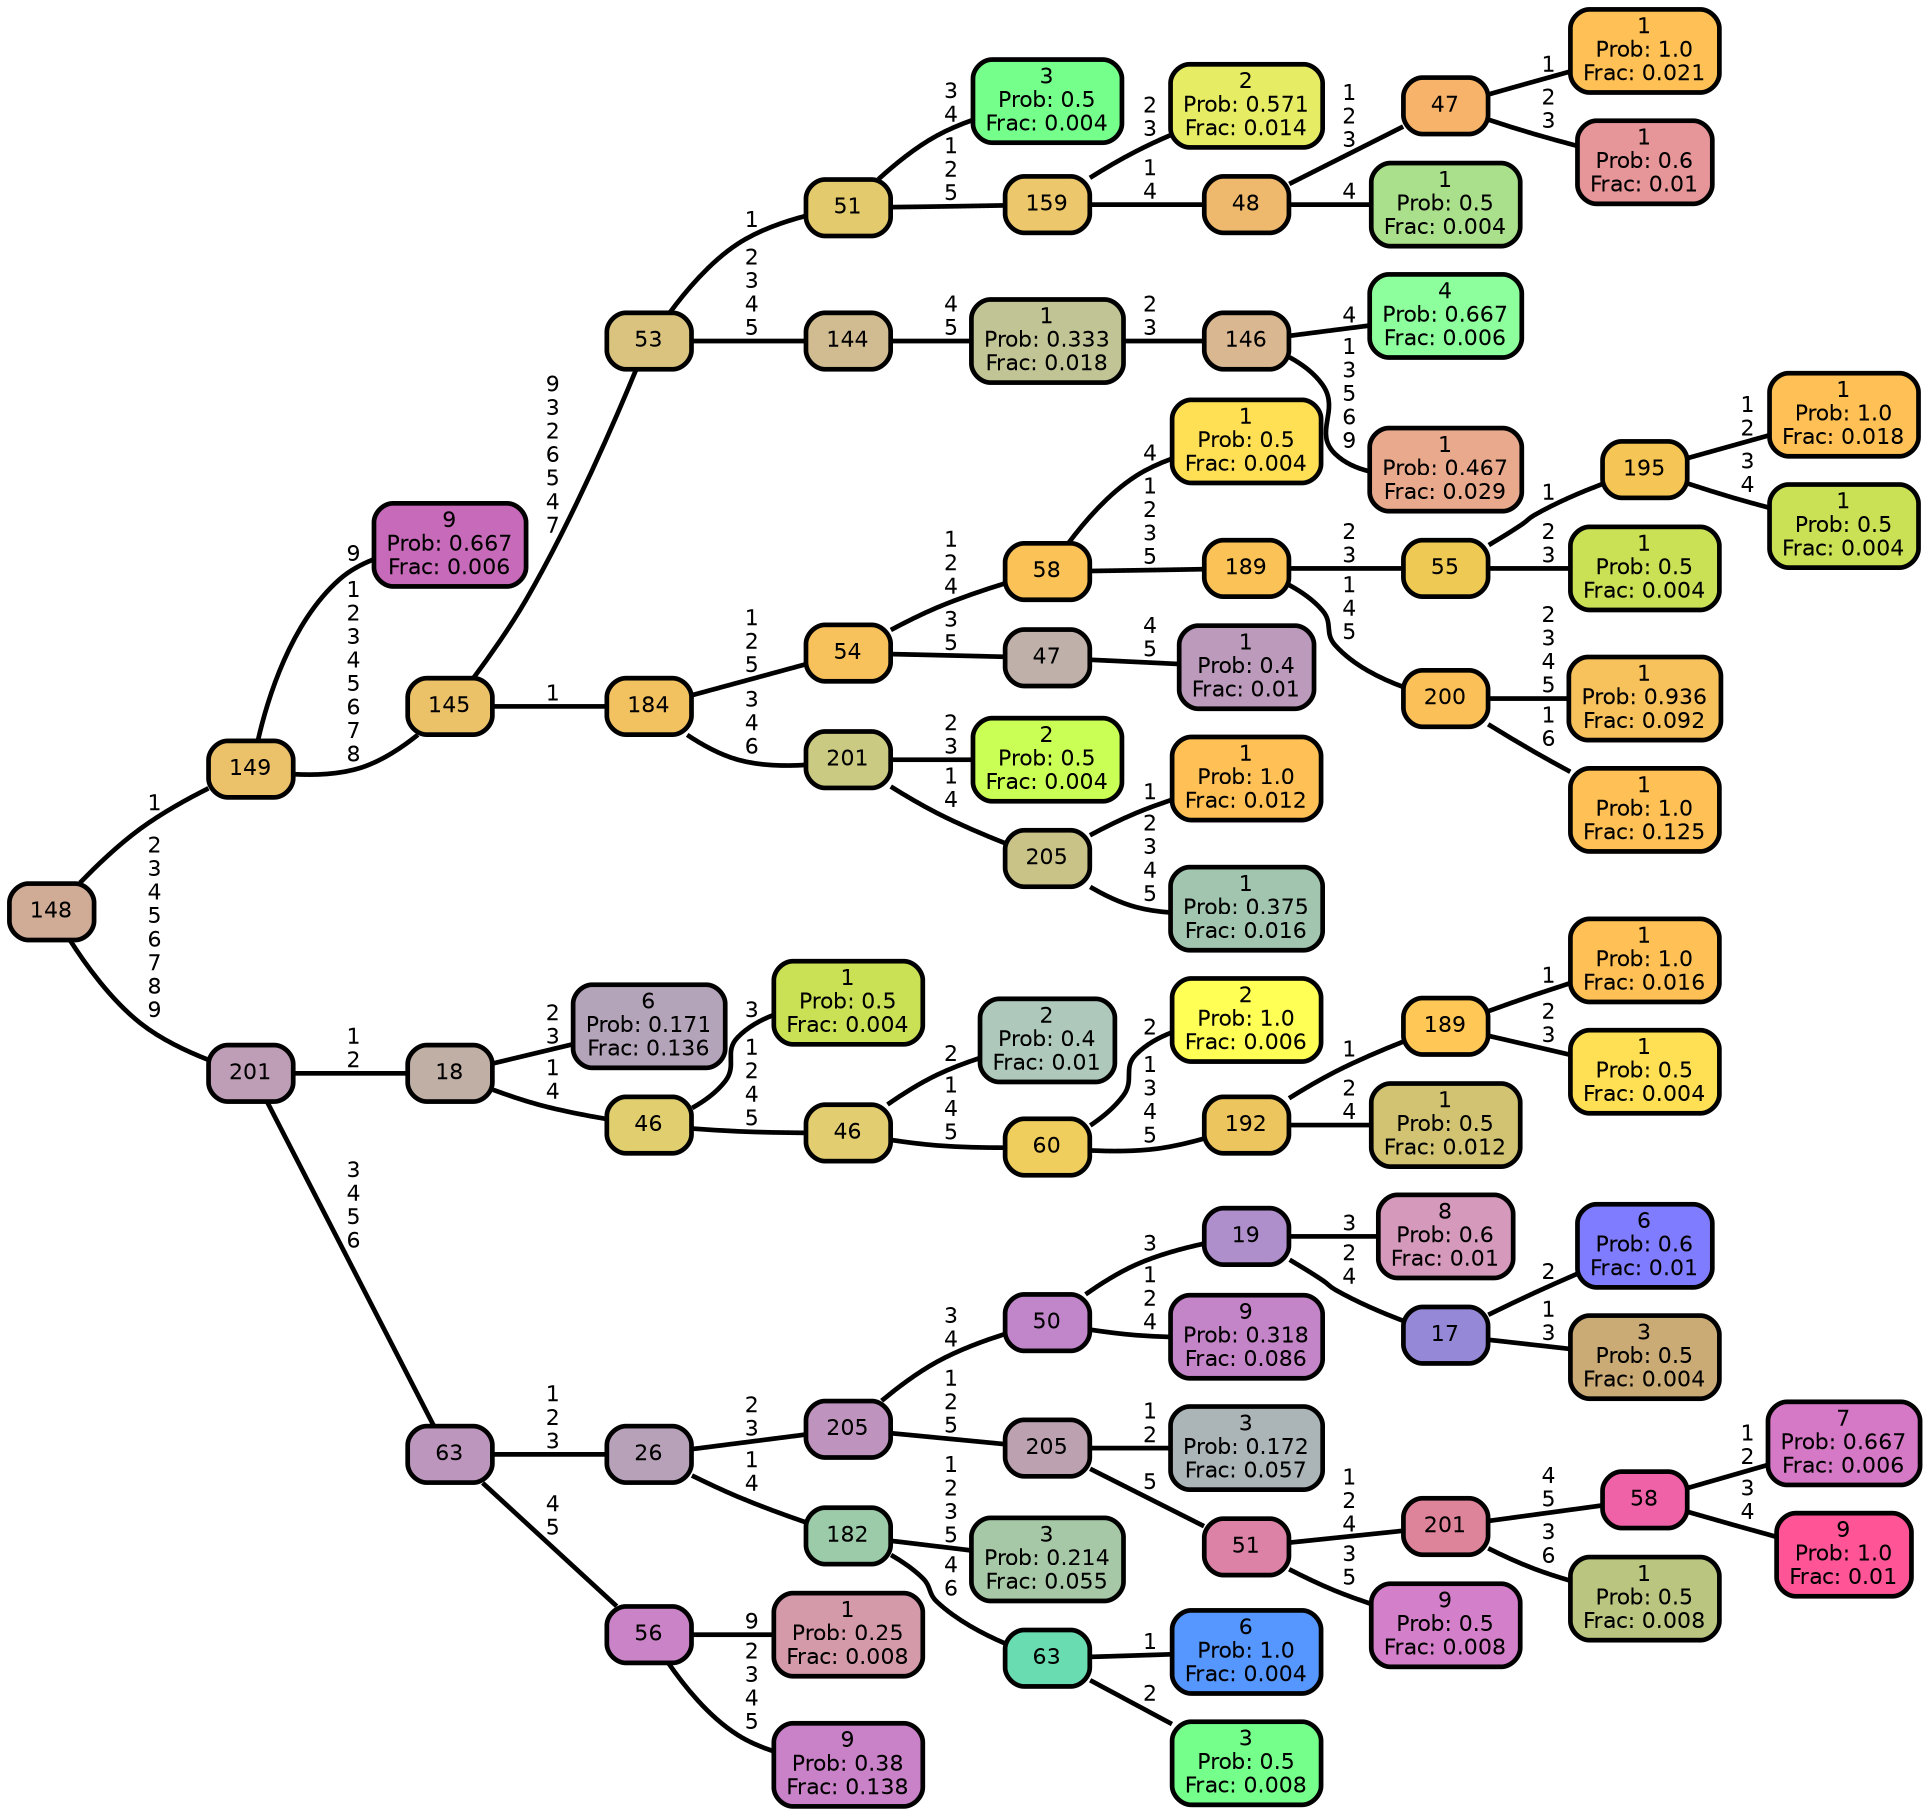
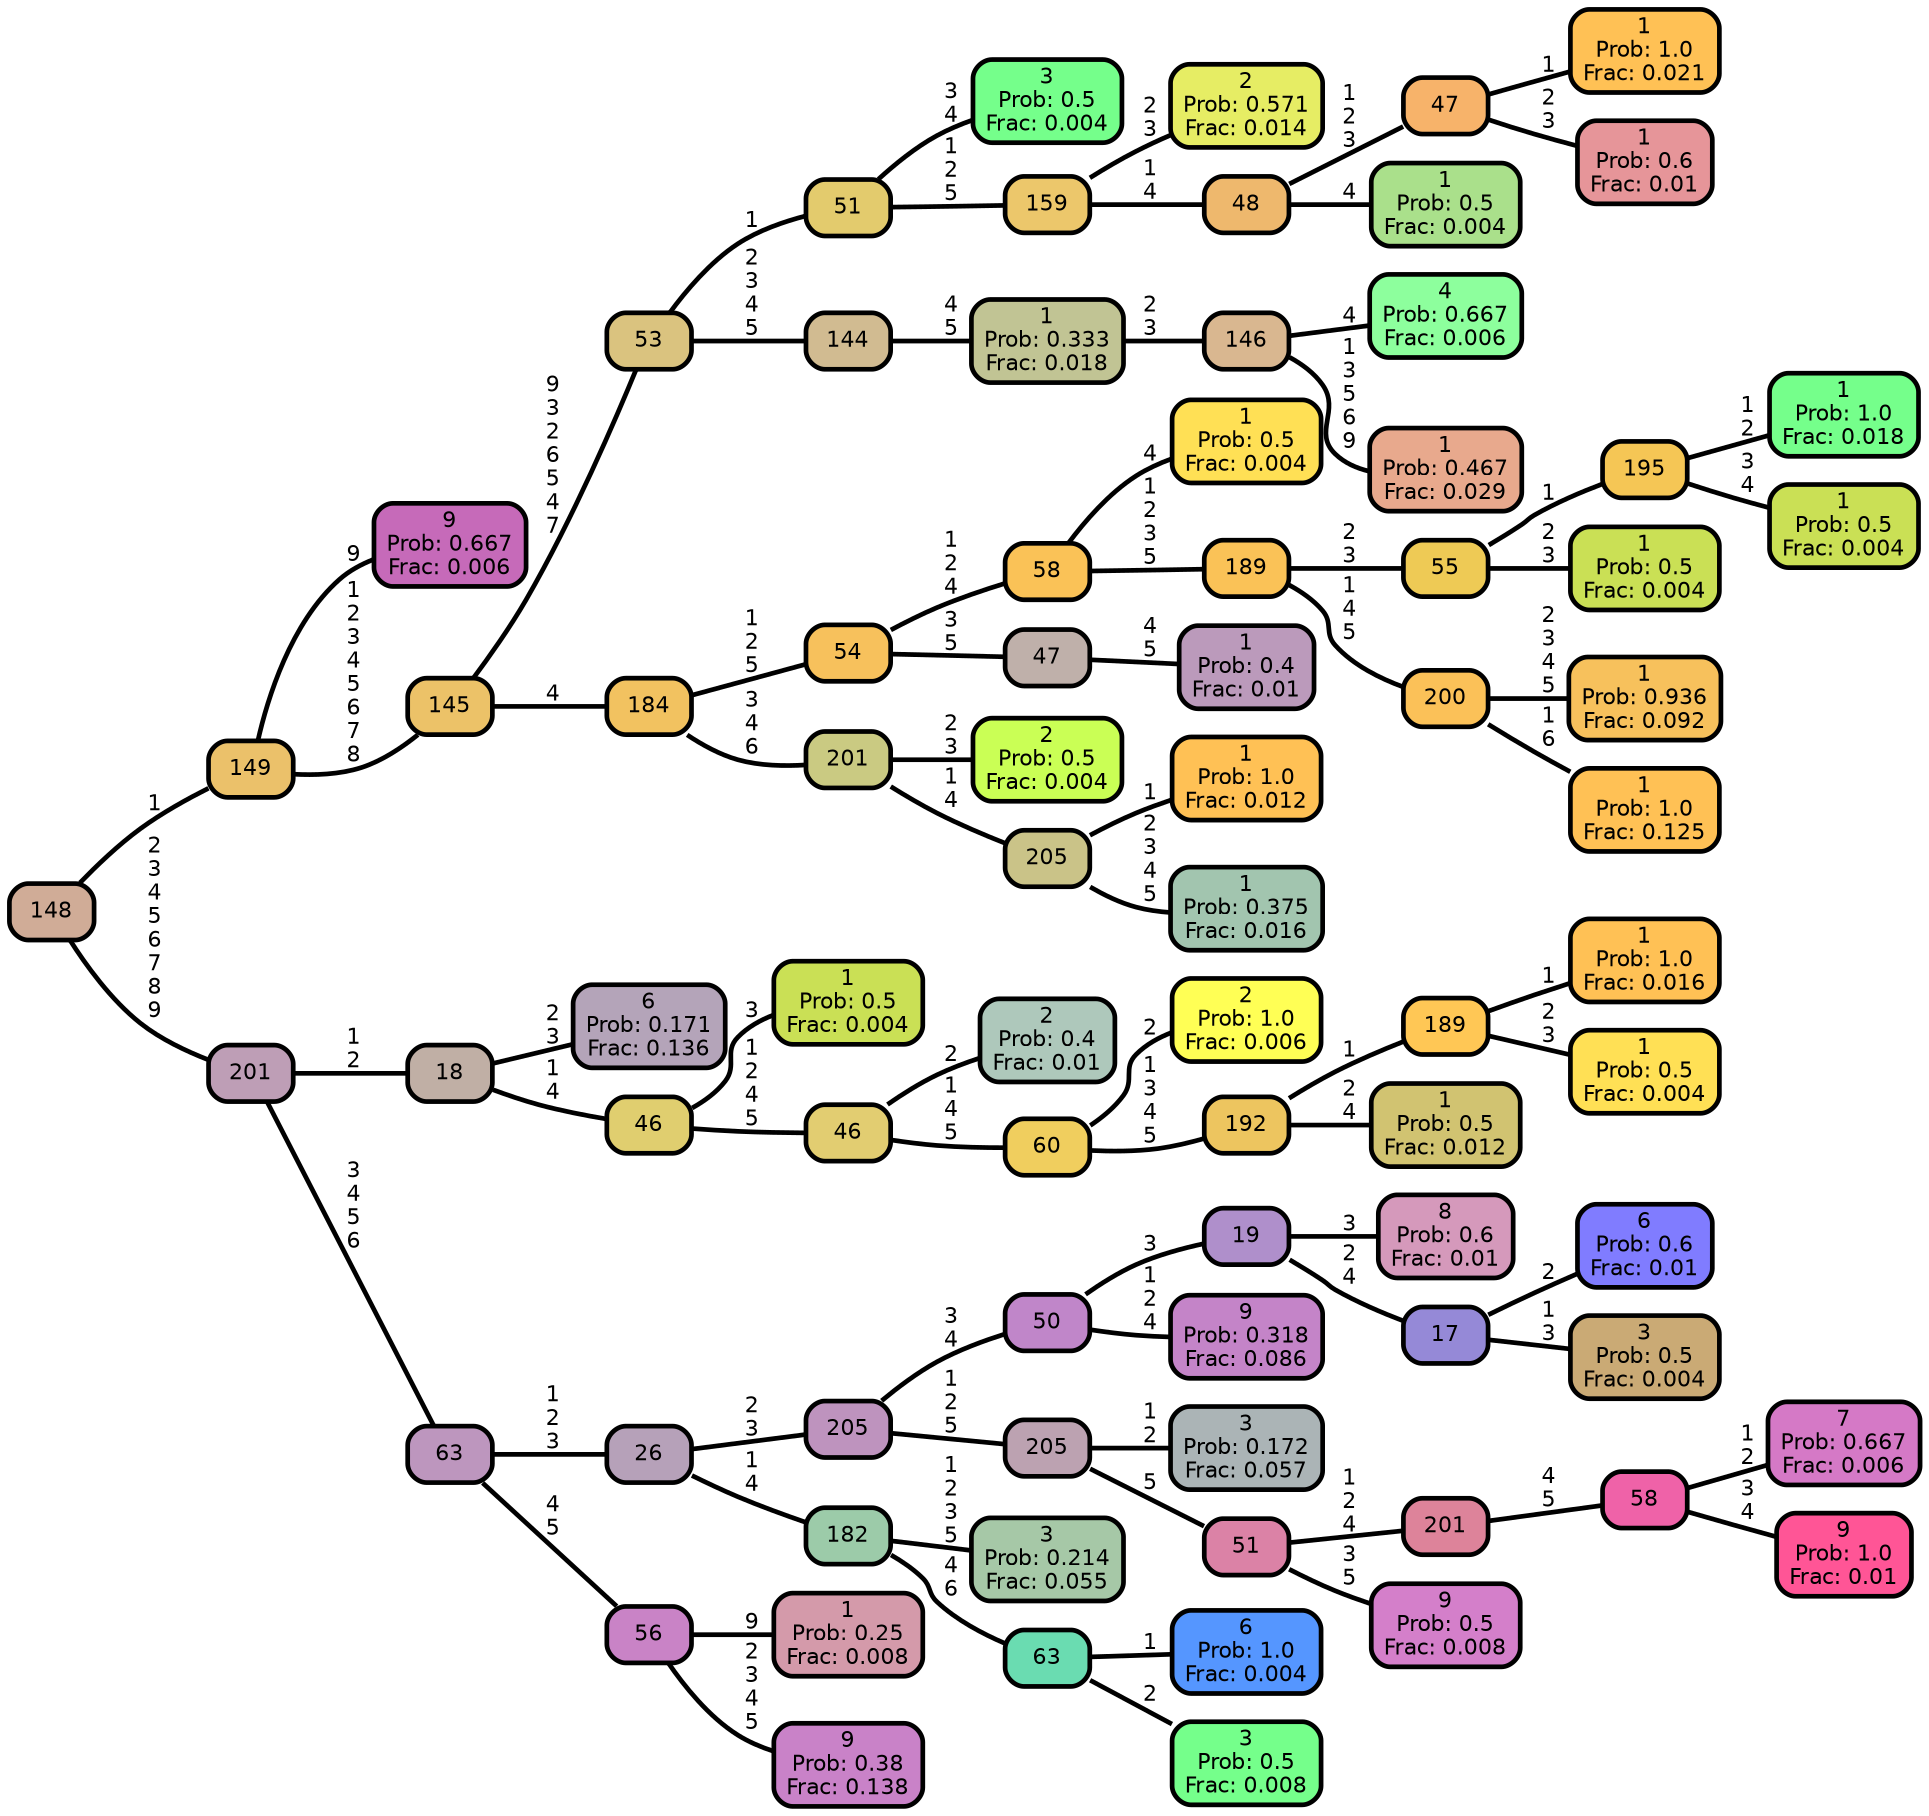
(1844, 415) -> (1844, 415)
(550, 695) -> (550, 695)
(1645, 1599) -> none
